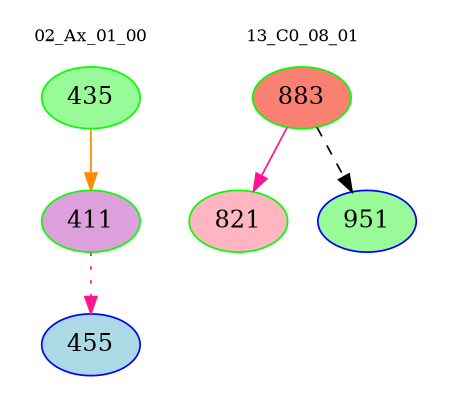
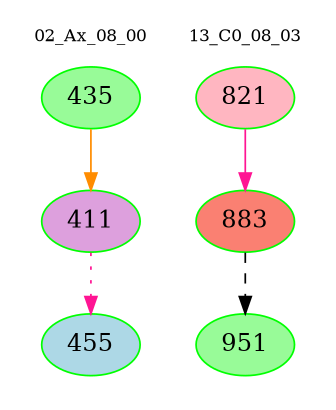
(91, 37) -> (91, 37)
(303, 37) -> (245, 37)
(274, 151) -> (245, 151)
(367, 221) -> (245, 345)
(91, 345) -> (91, 345)
